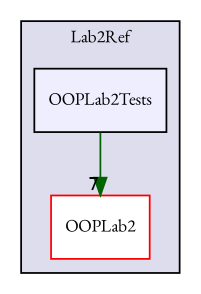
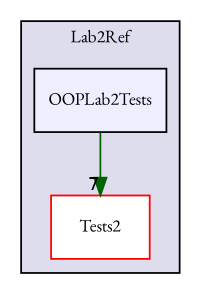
(100, 227) -> (100, 227)
